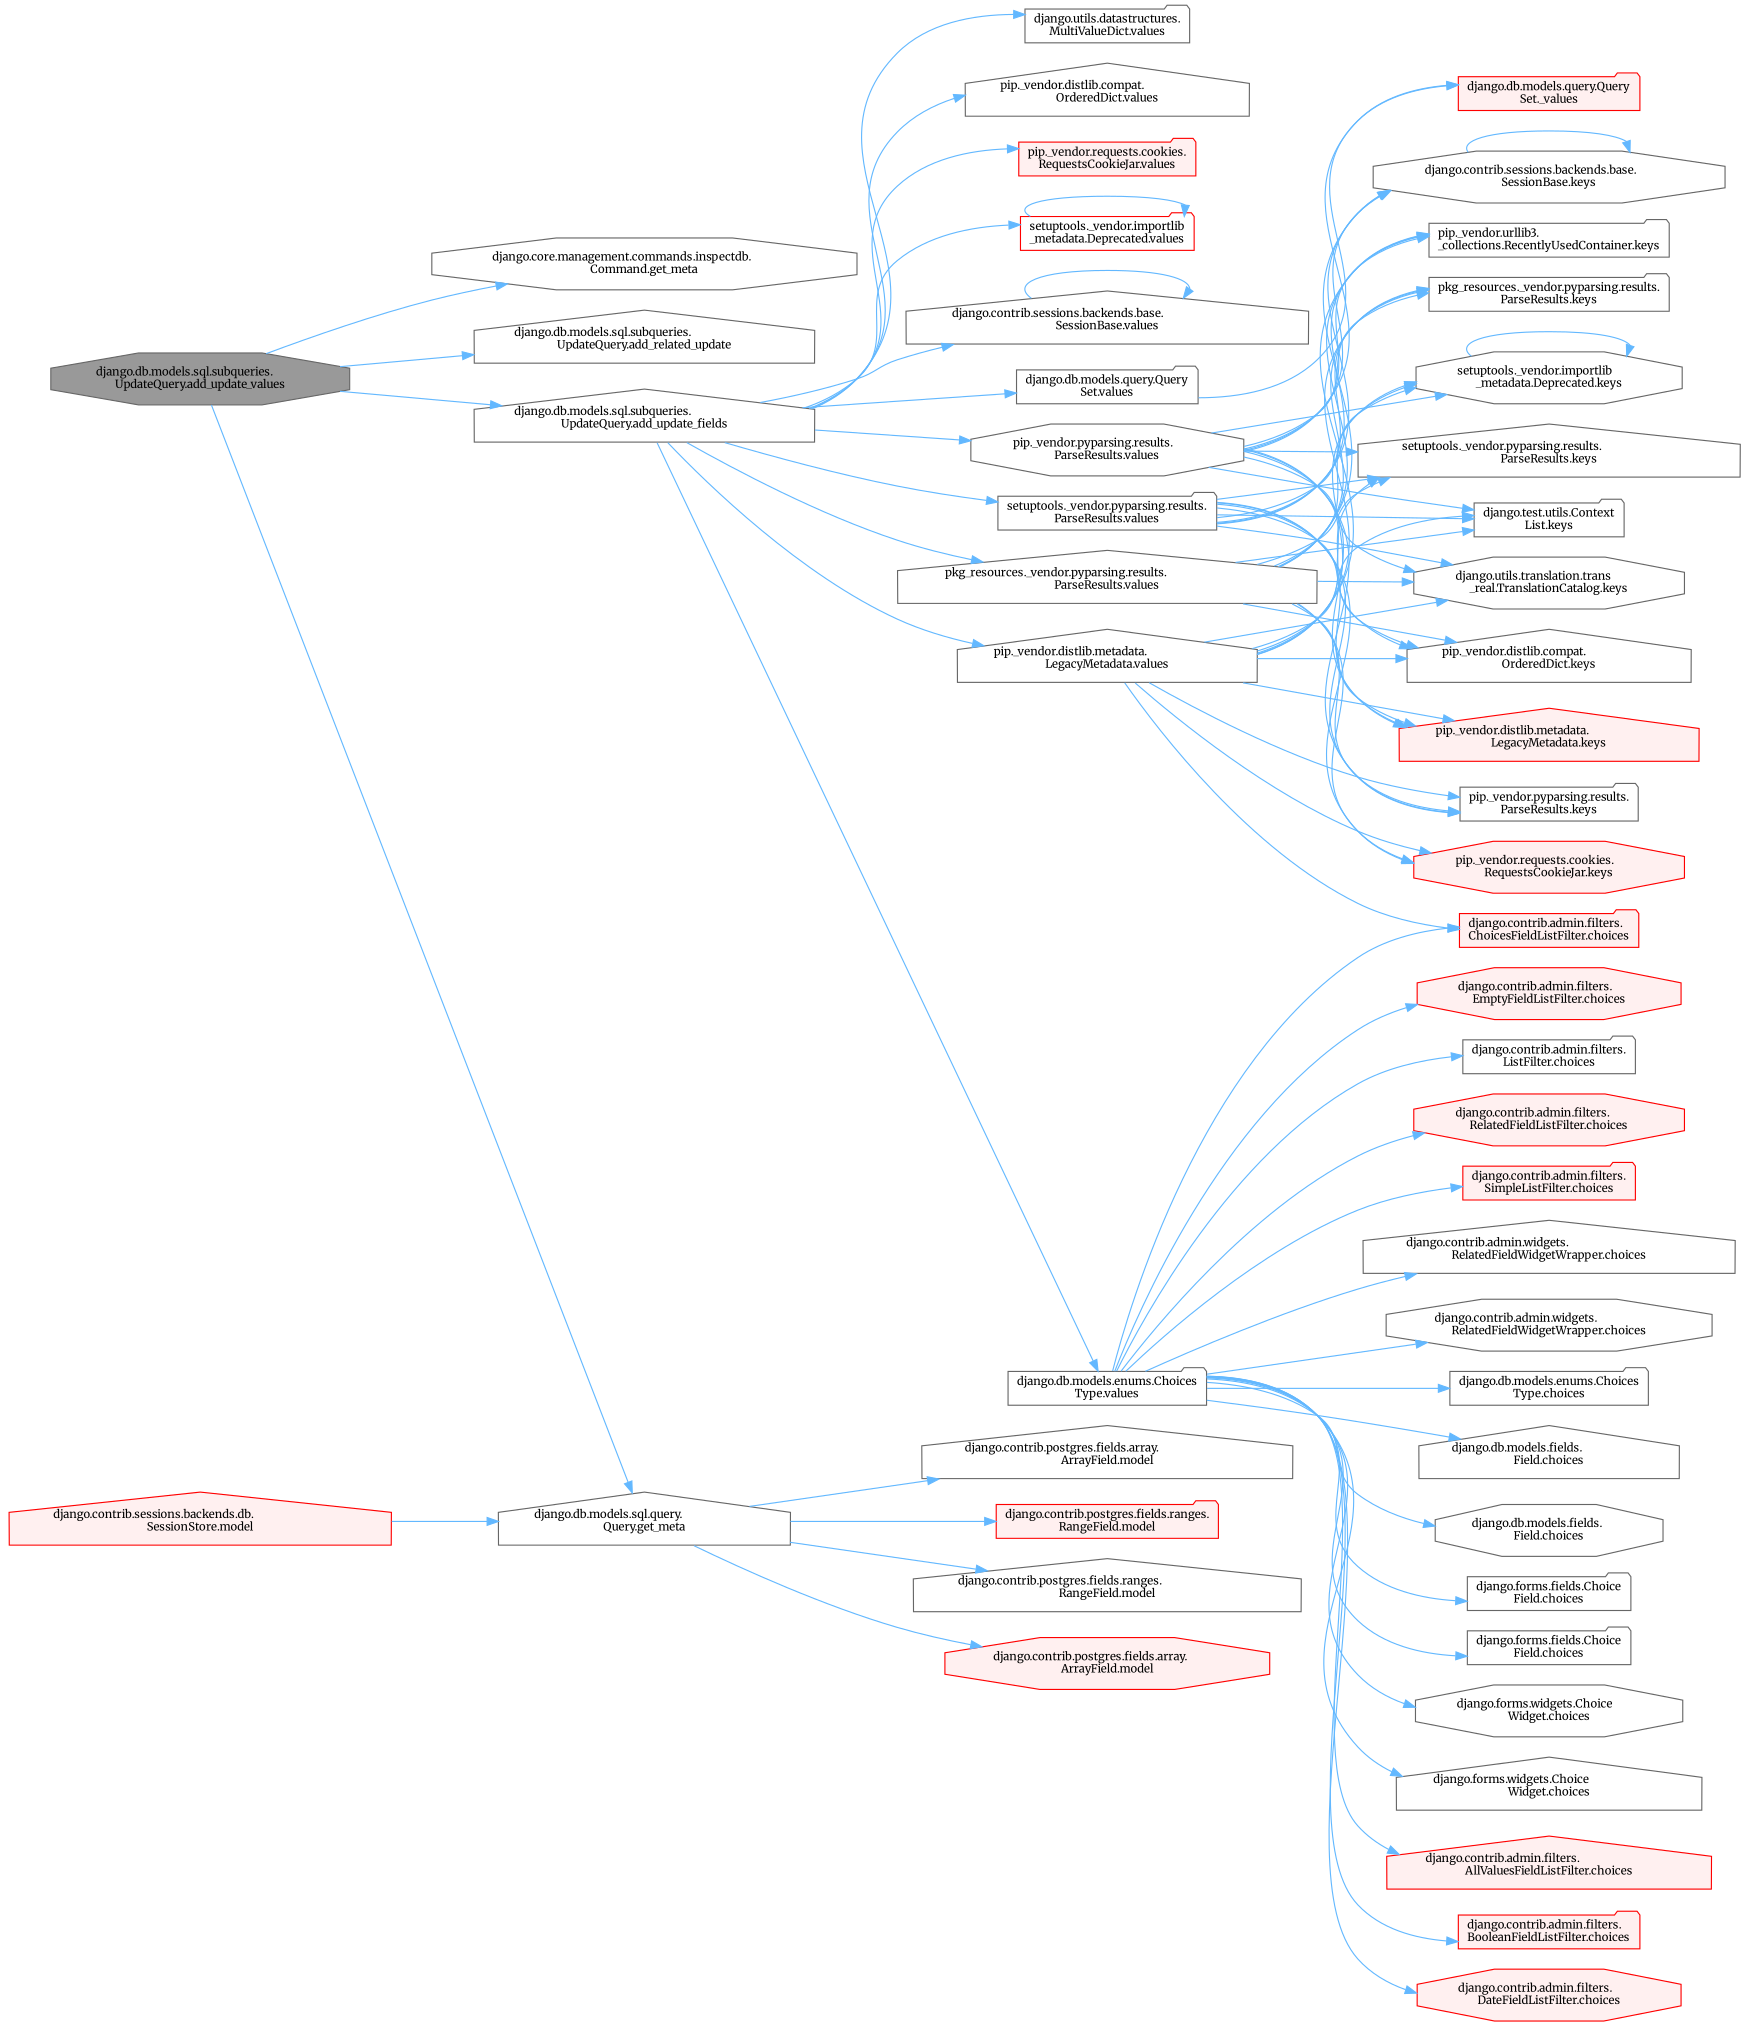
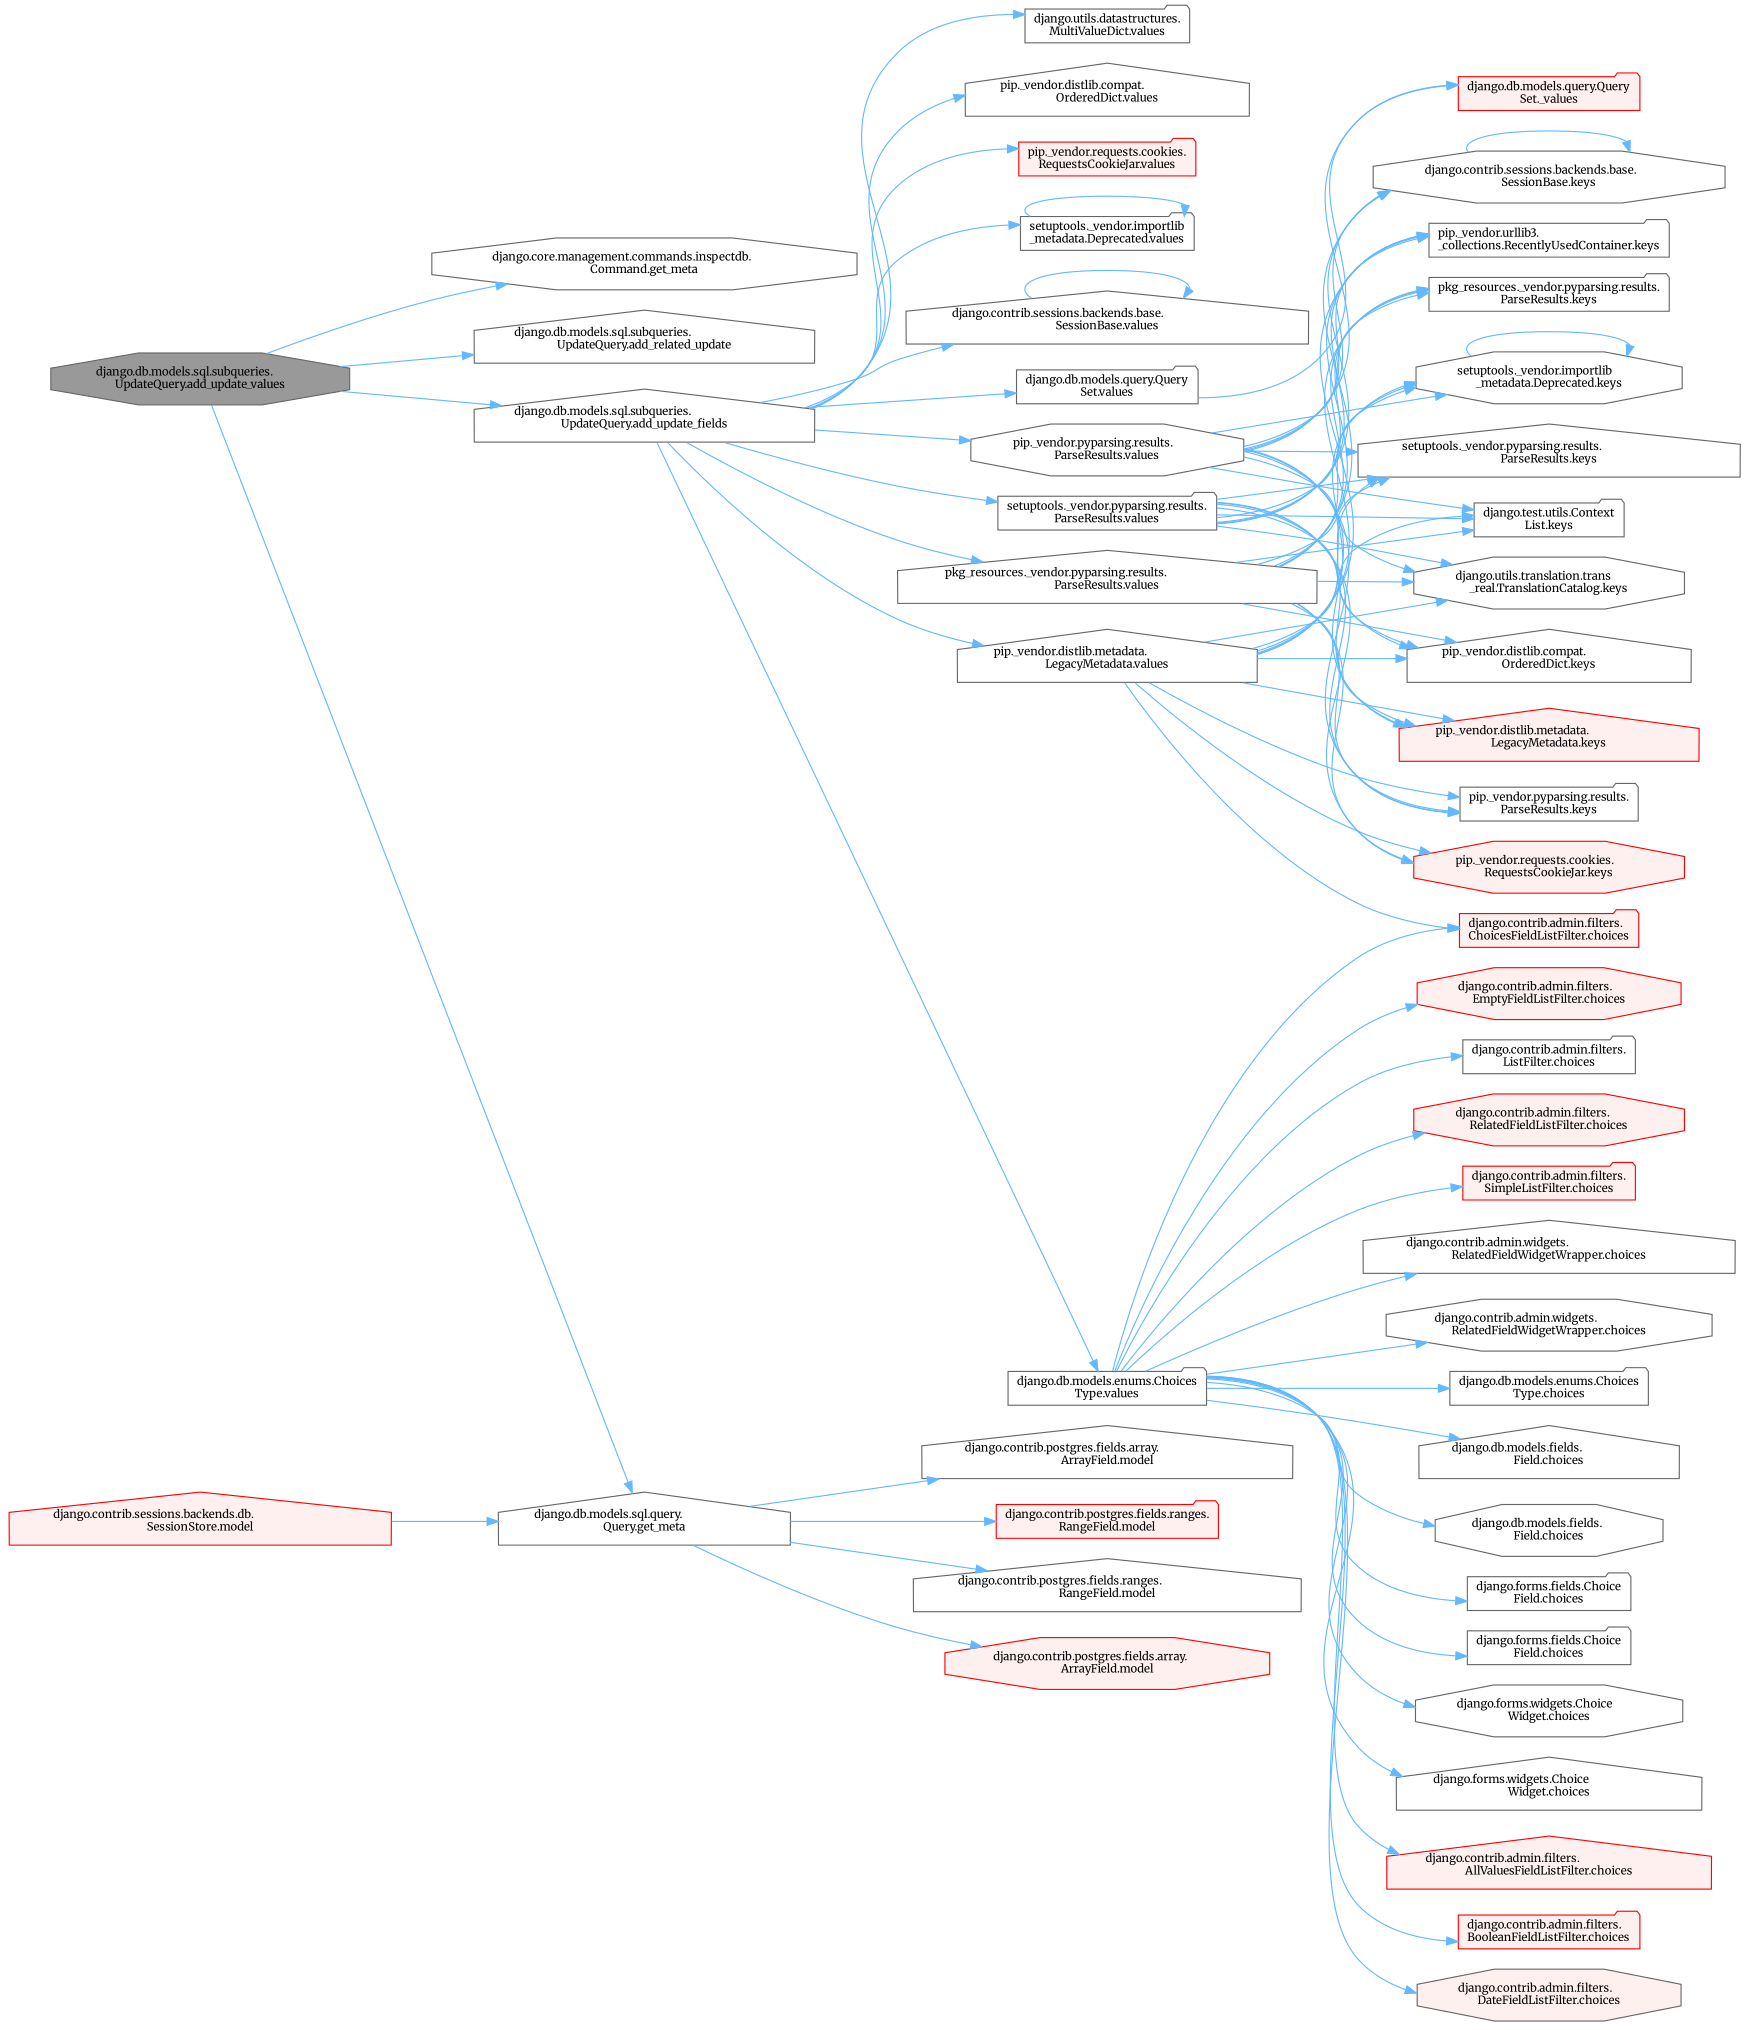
(1107, 233) -> (1107, 233)
(1549, 1995) -> (1549, 1995)
